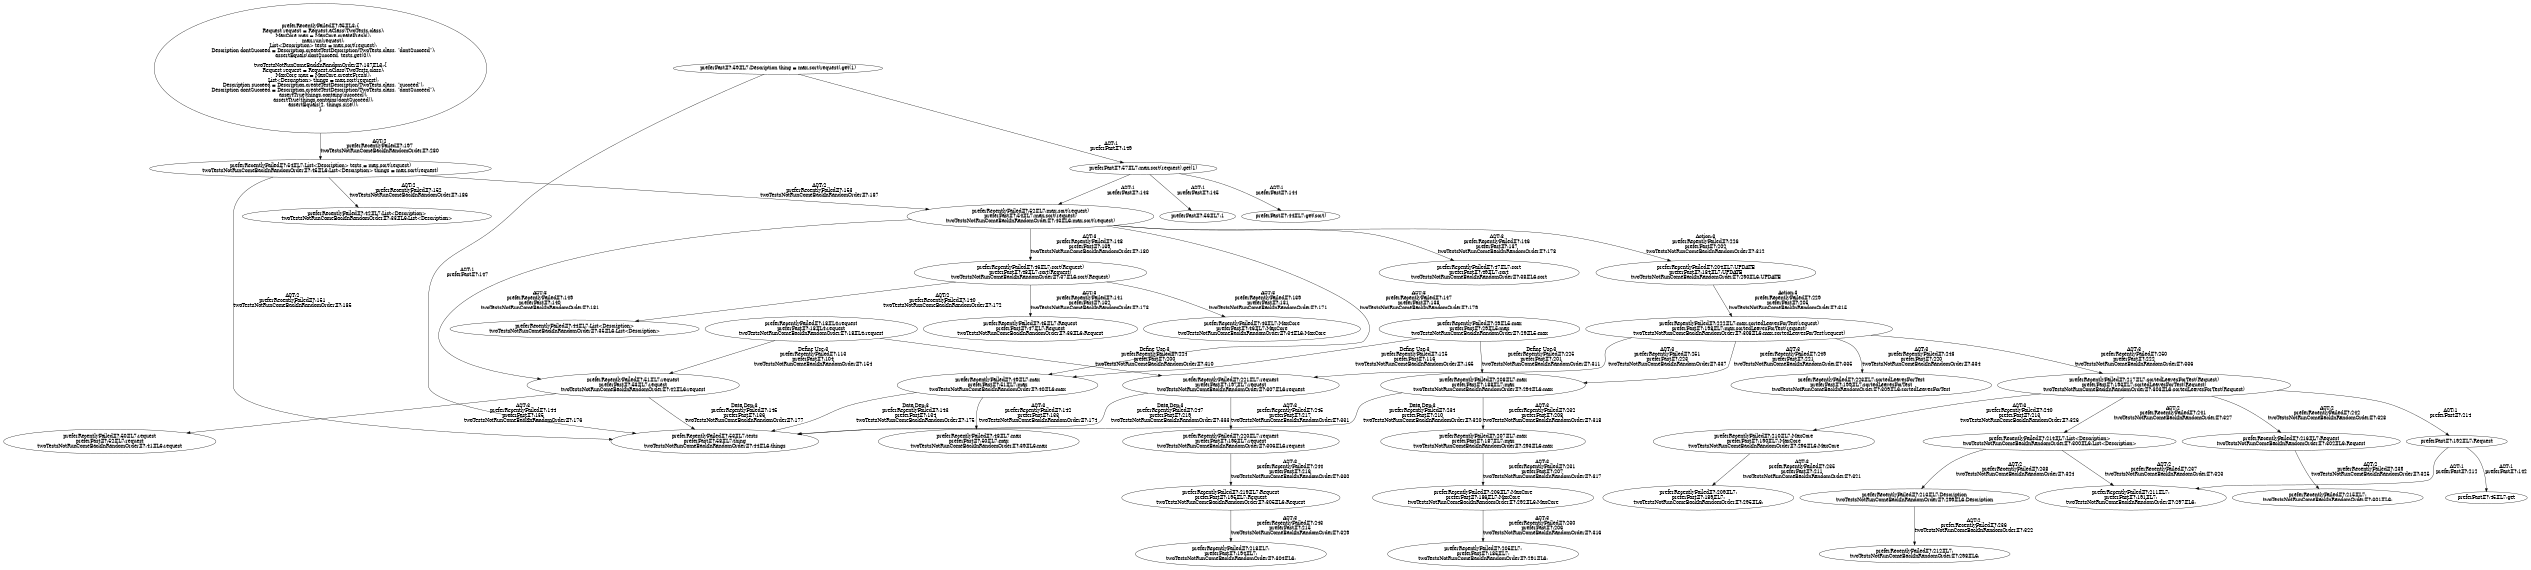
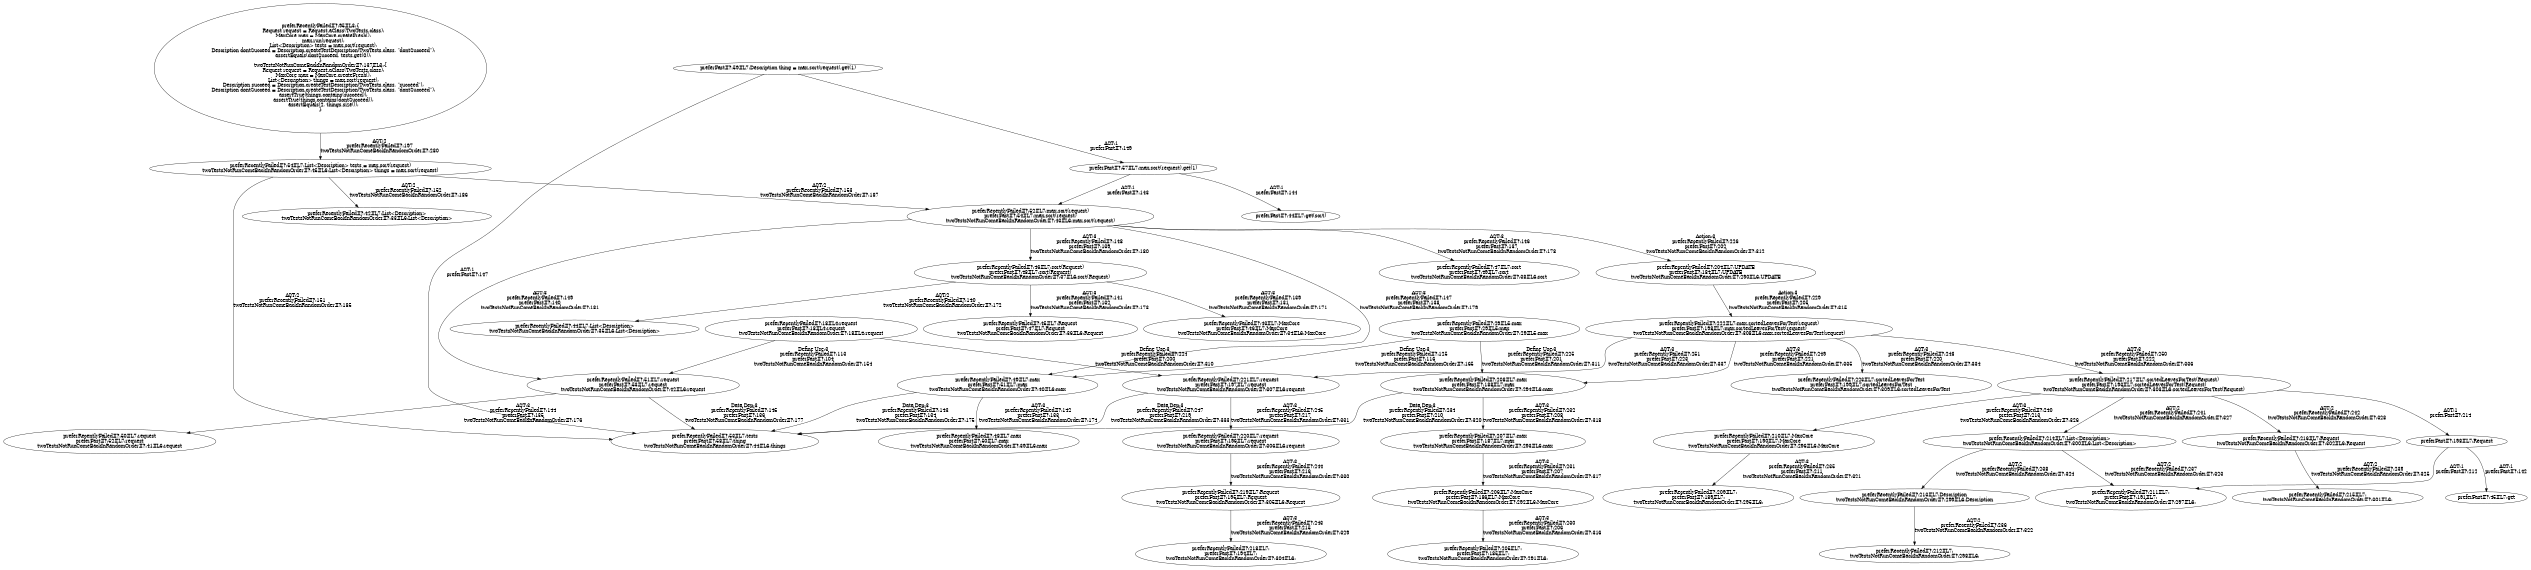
(1198, 216) -> none
(2457, 441) -> (2457, 441)
